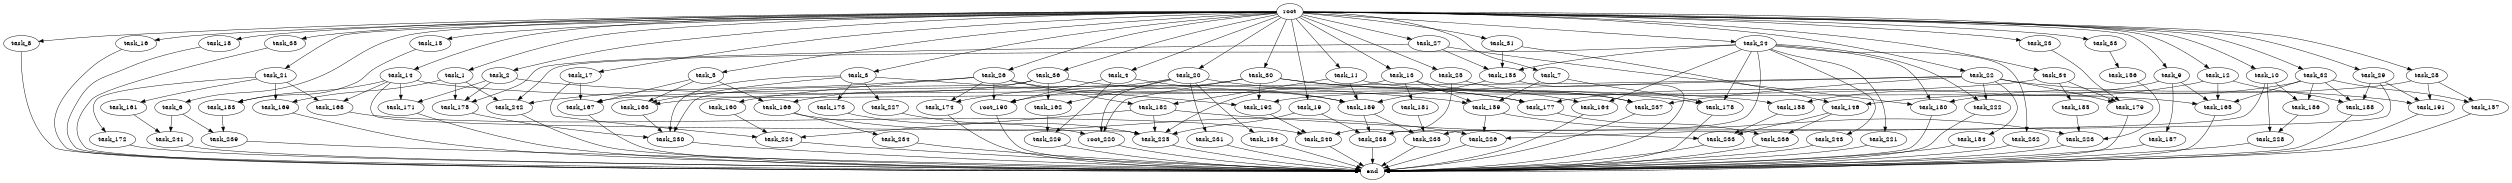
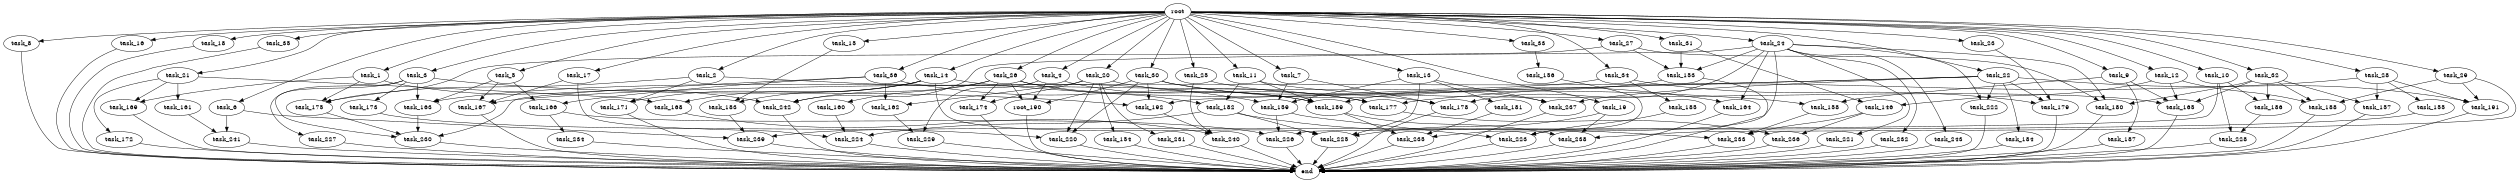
none -> (2431, 108)
(1036, 124) -> (817, 166)
(1101, 140) -> (1063, 140)
